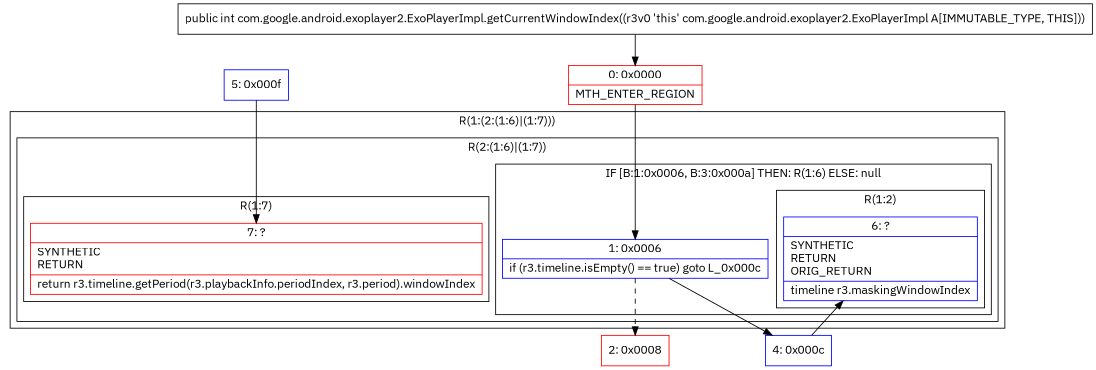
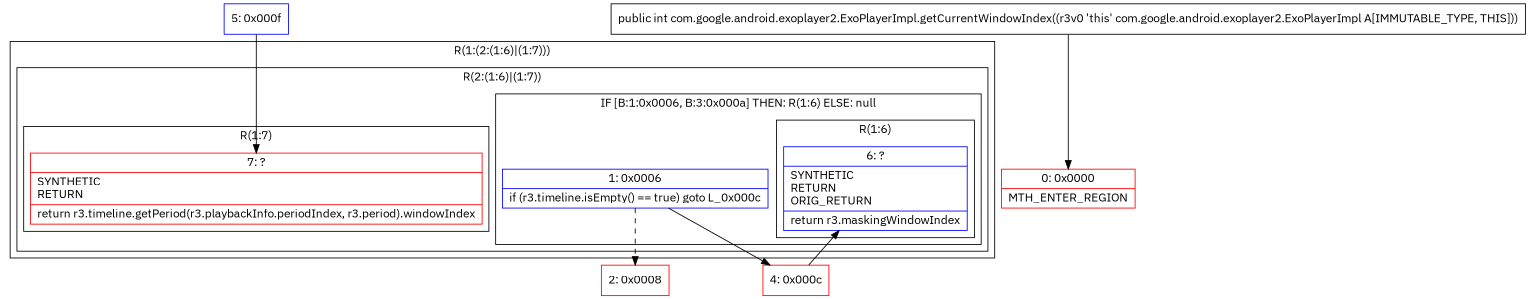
(635, 171) -> none
(881, 200) -> (875, 130)
(881, 291) -> (875, 220)
(798, 351) -> (796, 280)
